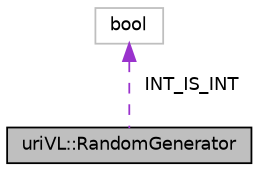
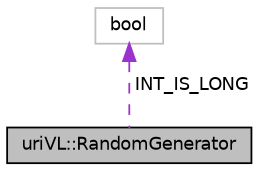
(189, 86) -> (189, 86)
